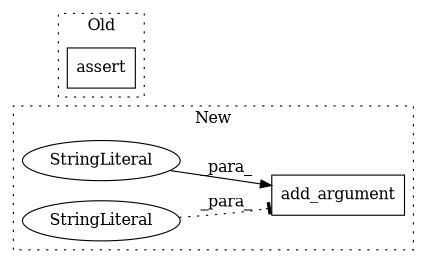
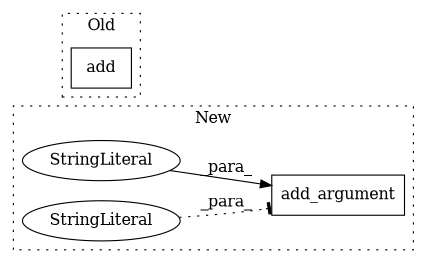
(101, 68) -> (101, 68)
